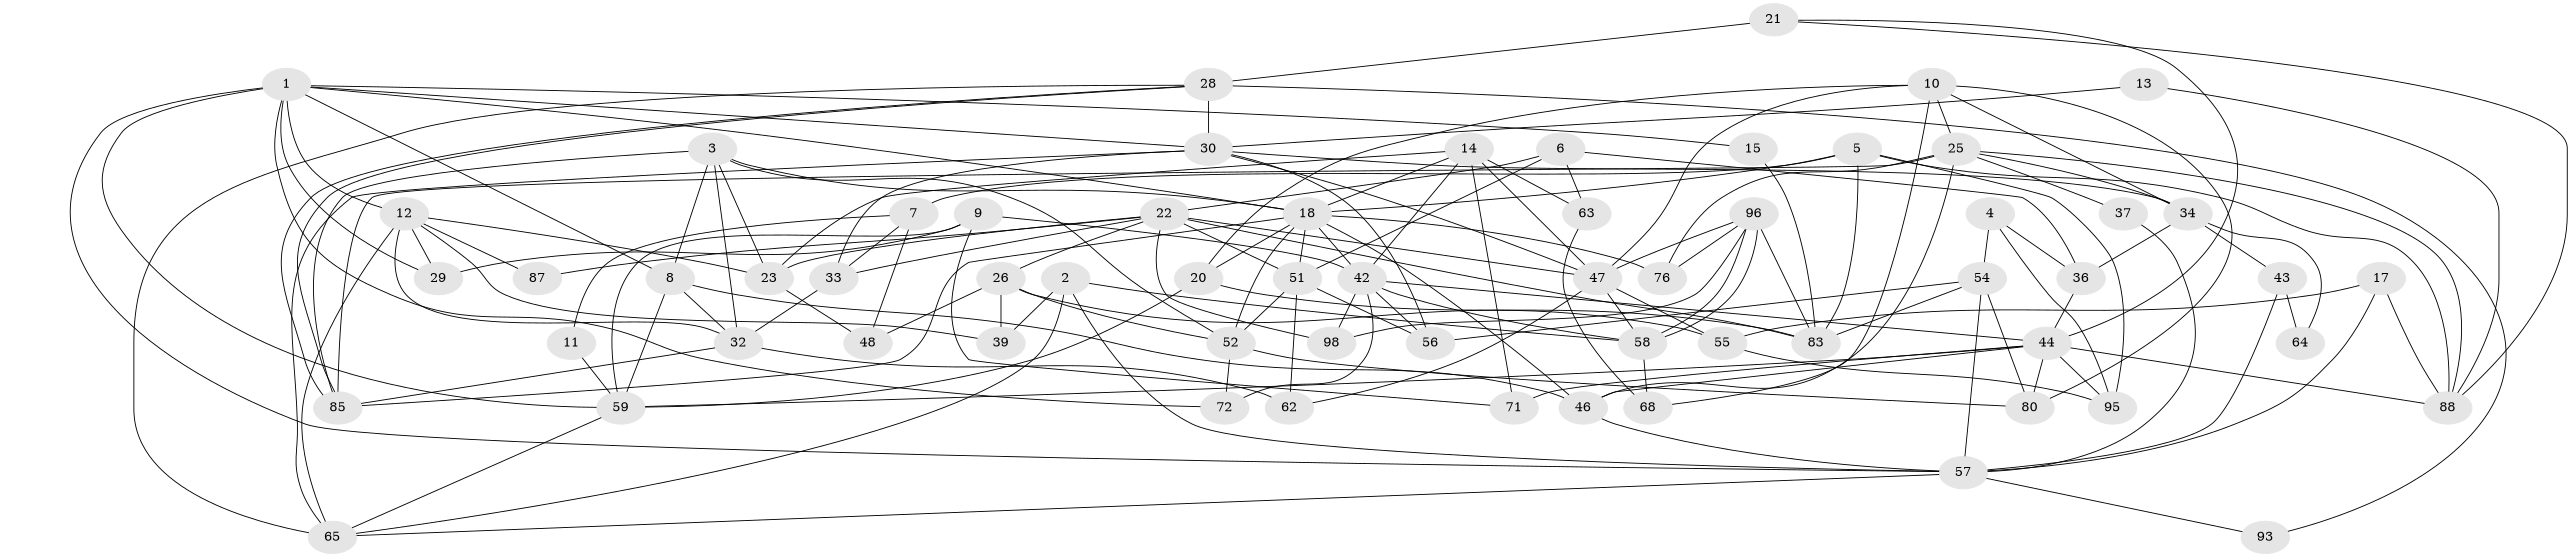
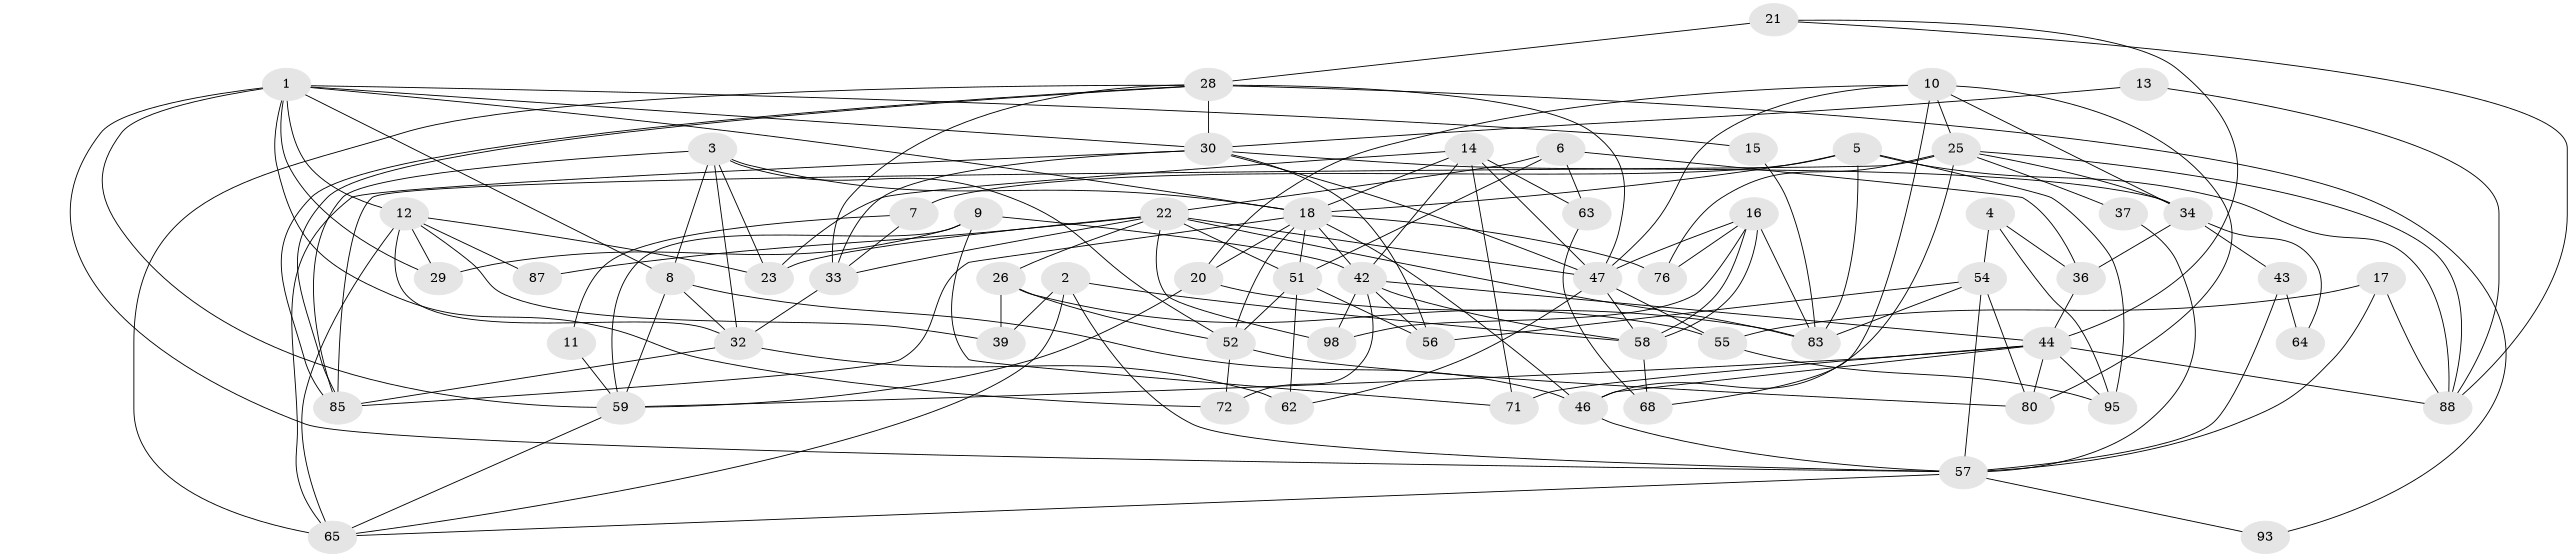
none -> (1487, 101)
none -> (973, 120)
(1754, 214) -> (1754, 214)
(868, 343) -> none
